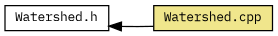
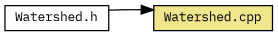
(138, 27) -> (125, 10)
